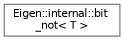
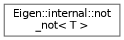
(62, 20) -> (62, 20)
